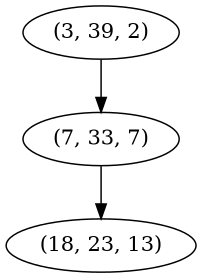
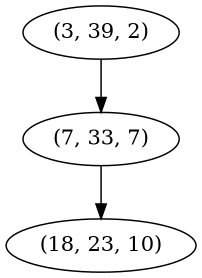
(101, 246) -> (101, 246)
